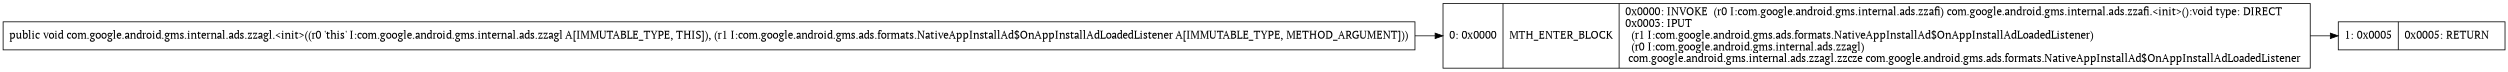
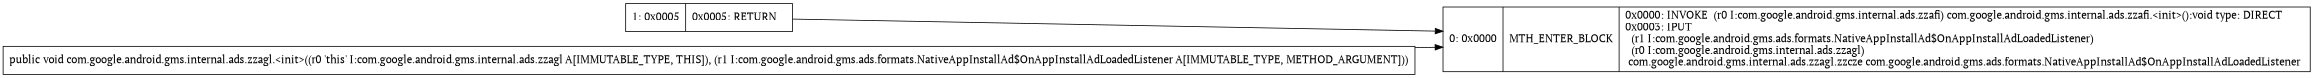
(2320, 36) -> (1114, 25)
